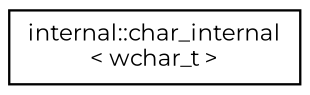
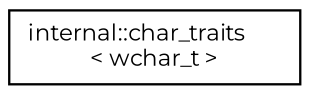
(155, 47) -> (155, 47)
